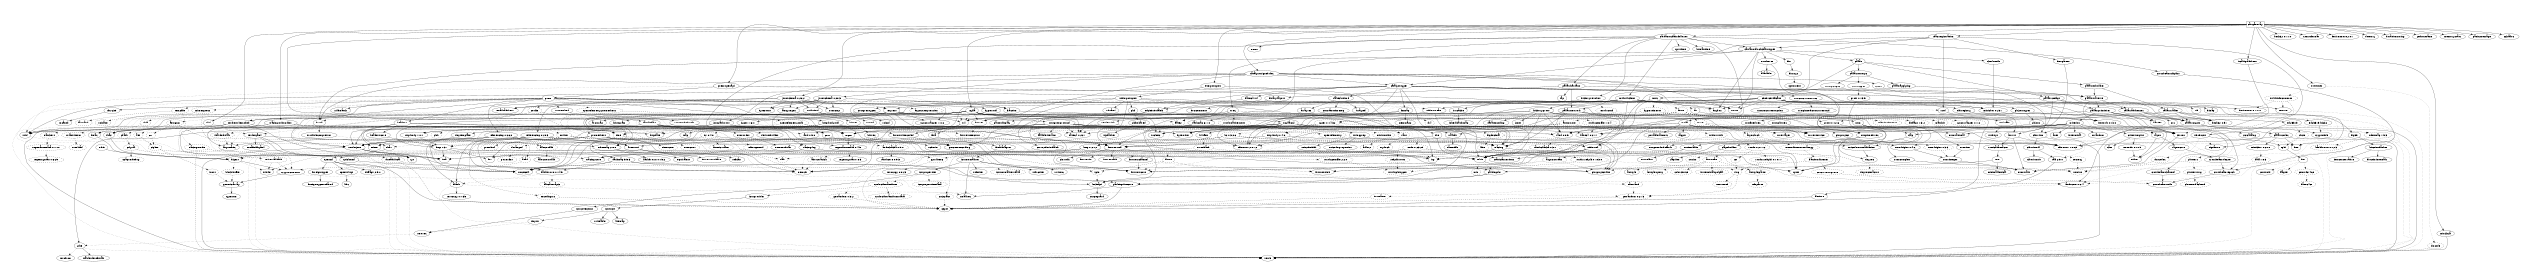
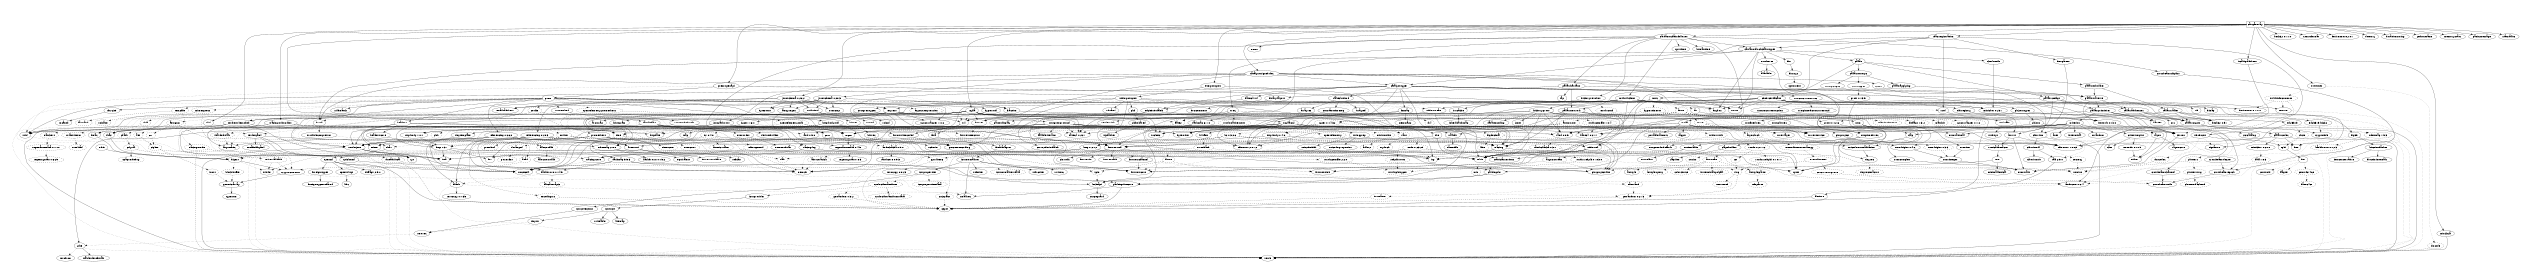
(2509, 37) -> (2509, 37)
(2198, 153) -> none
(1819, 160) -> (1819, 160)
